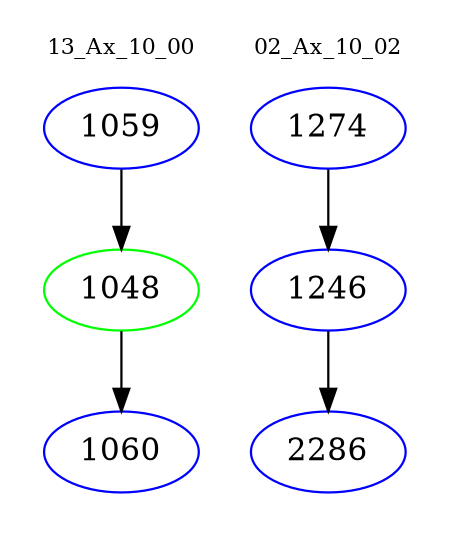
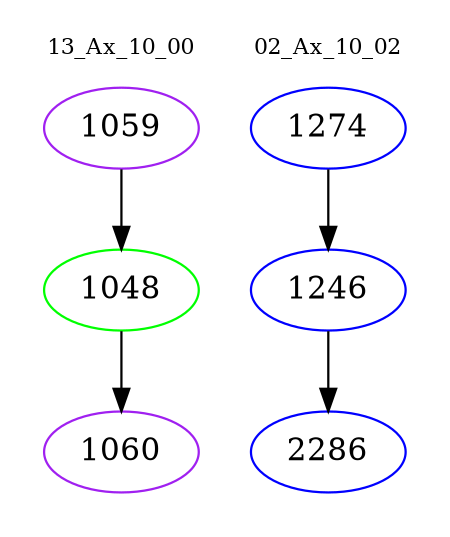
(121, 128) -> (121, 128)
(121, 452) -> (121, 452)
